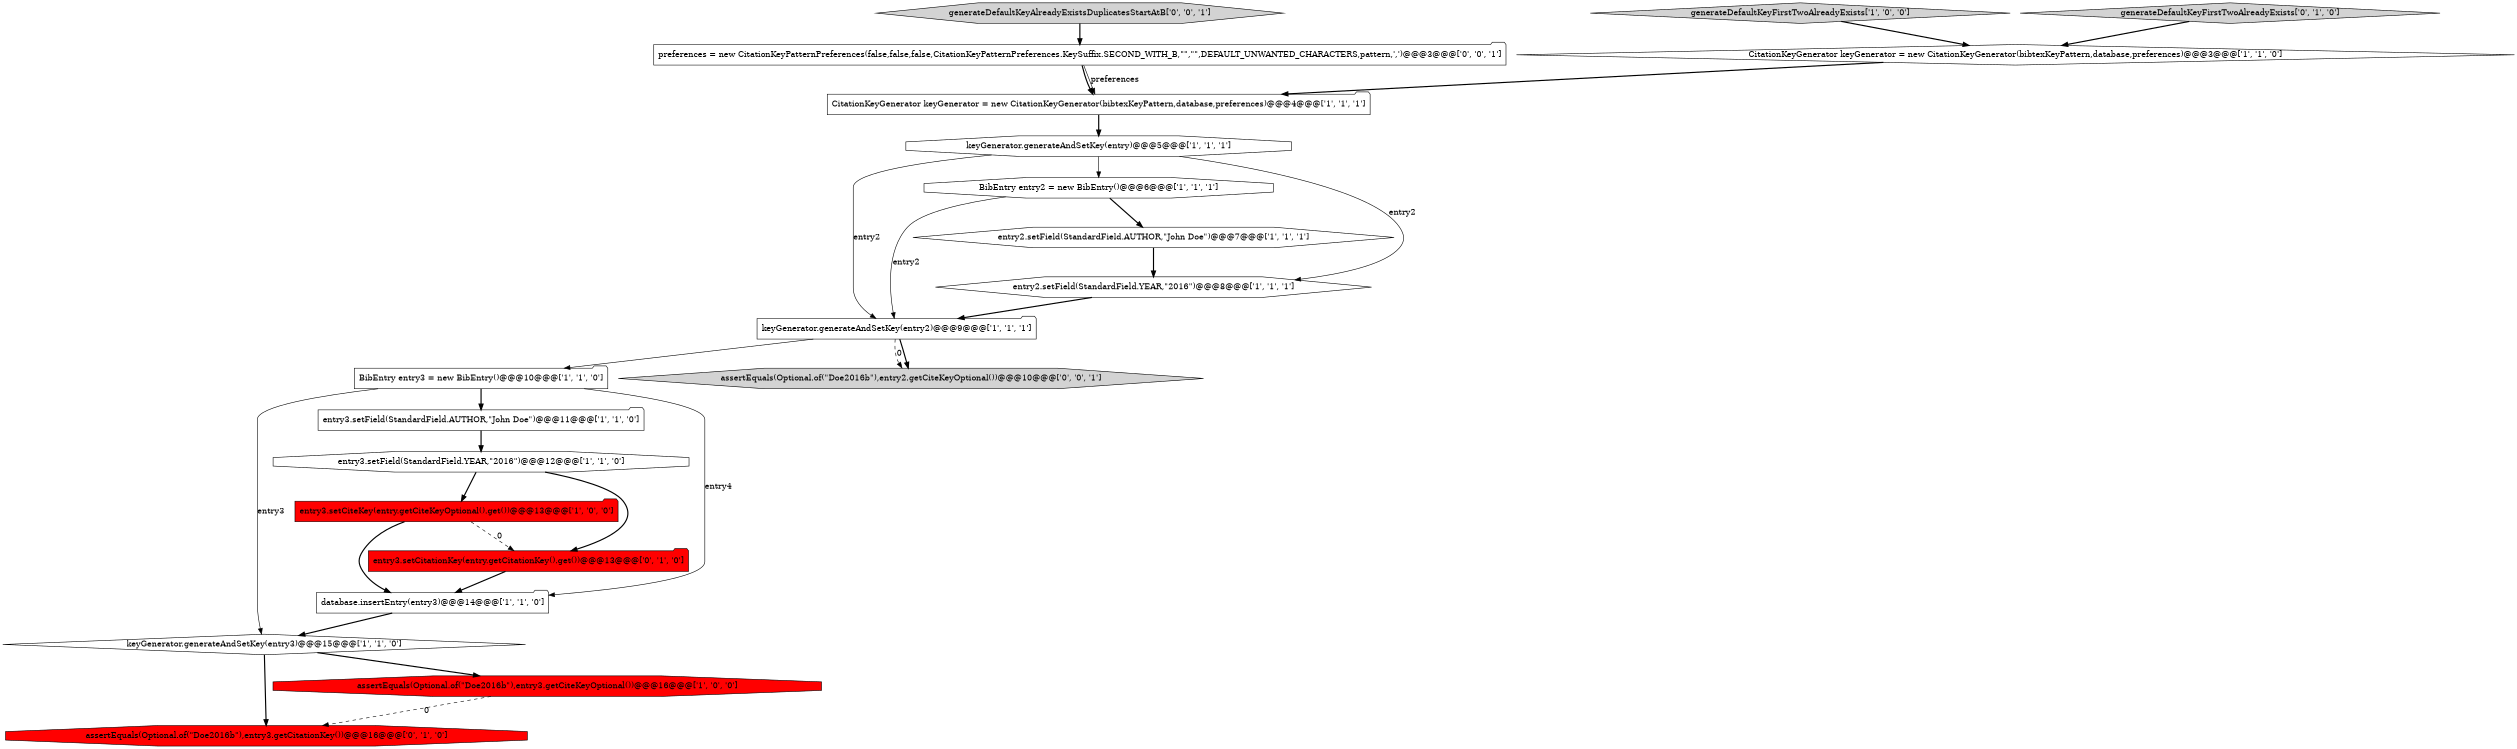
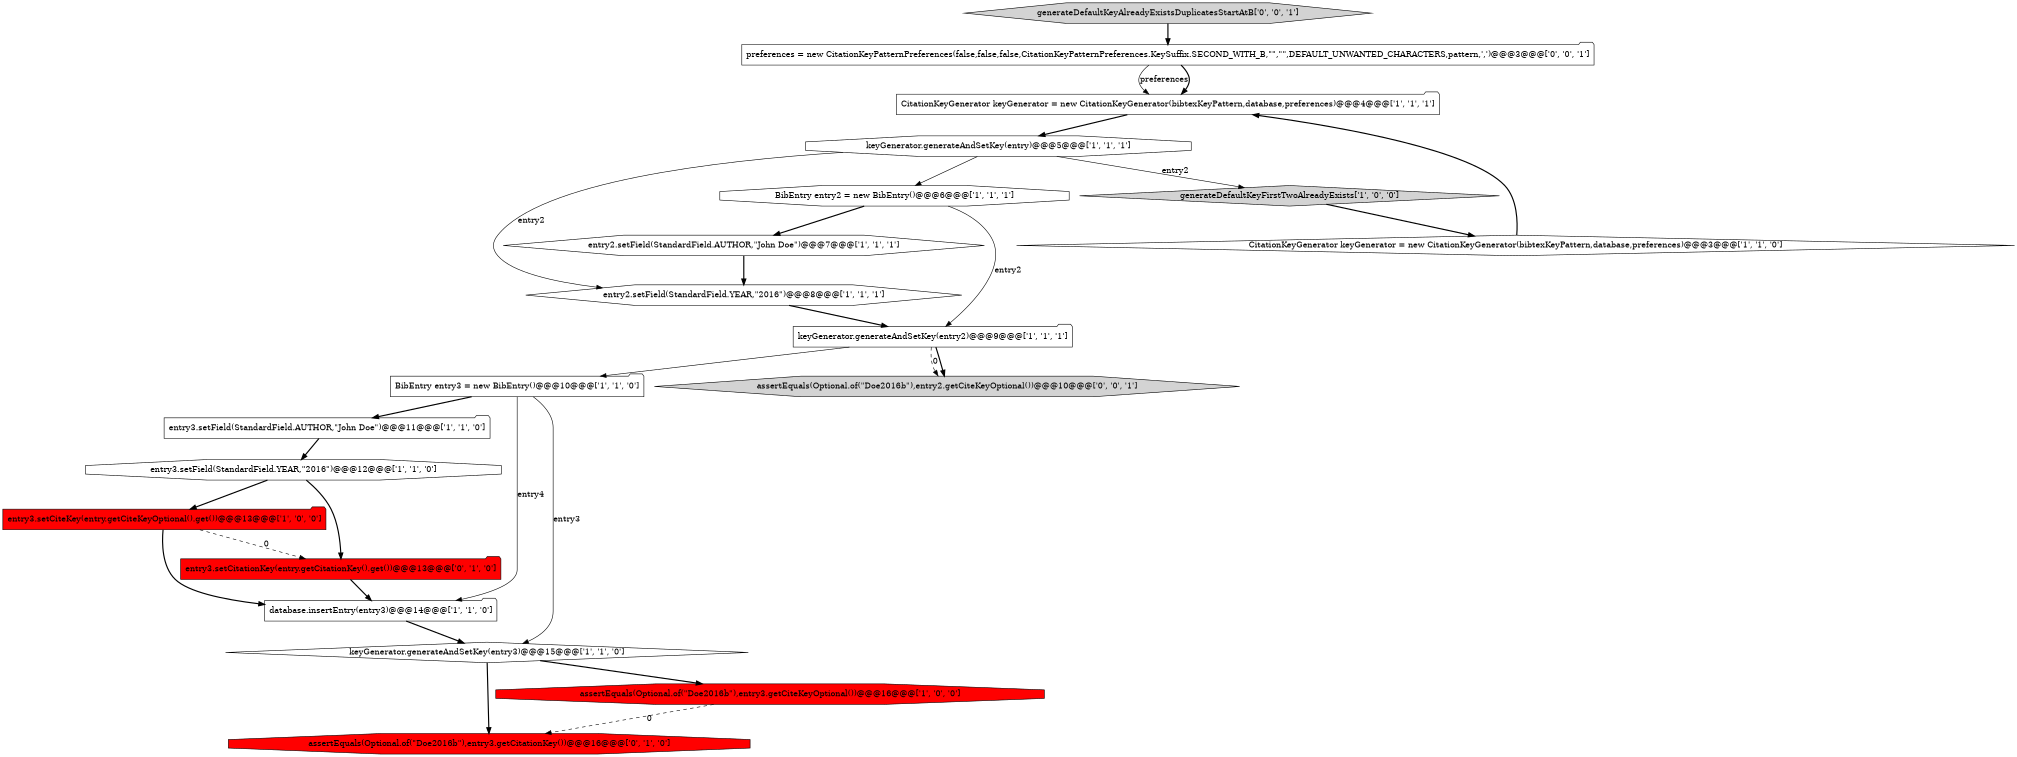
(2230, 13) -> none
(856, 183) -> (1148, 172)
